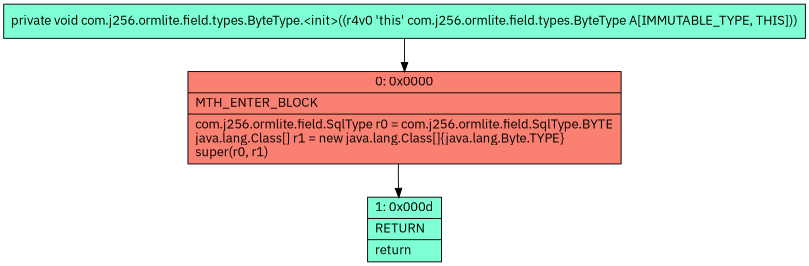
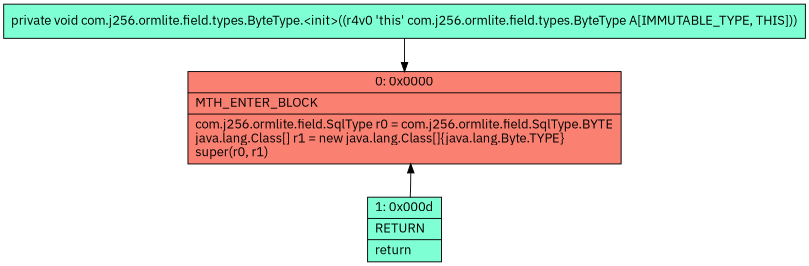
(398, 176) -> (411, 185)
